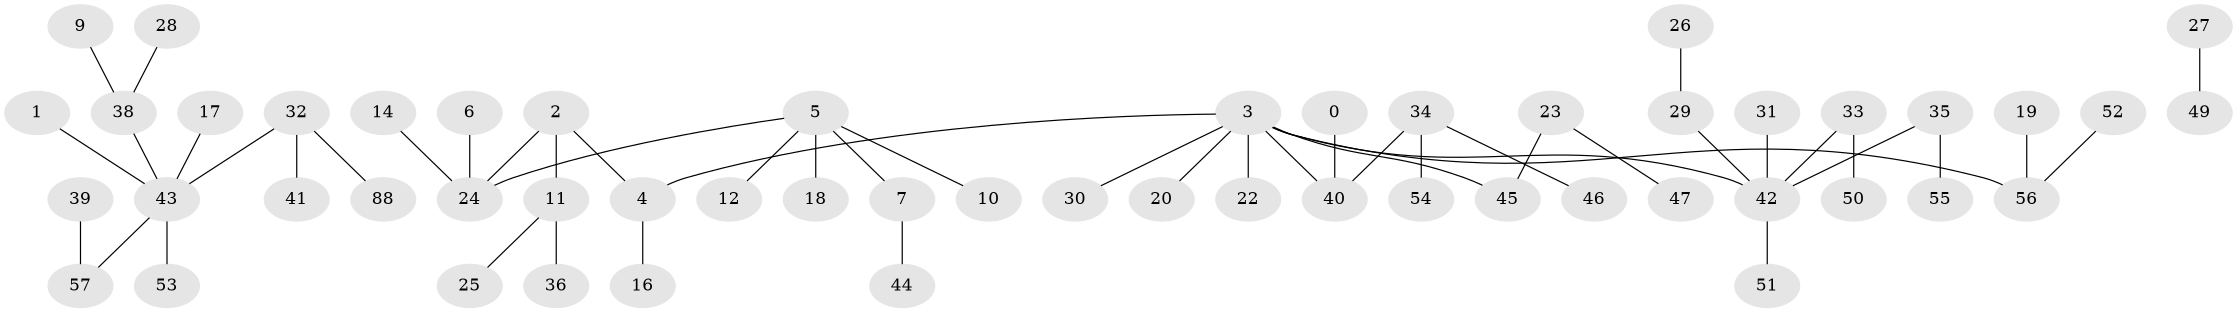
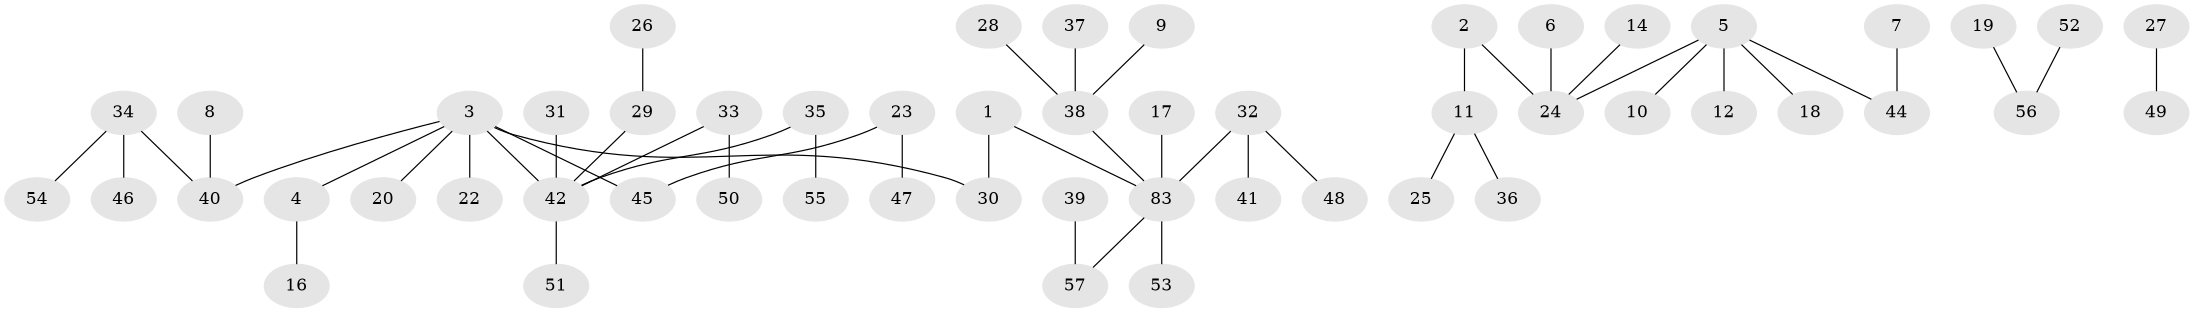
none -> (1075, 26)
(1335, 113) -> (210, 113)
(1656, 155) -> none
(859, 156) -> (1810, 70)
none -> (989, 156)
(603, 160) -> none
(167, 199) -> (1162, 199)
(383, 199) -> (1335, 199)
